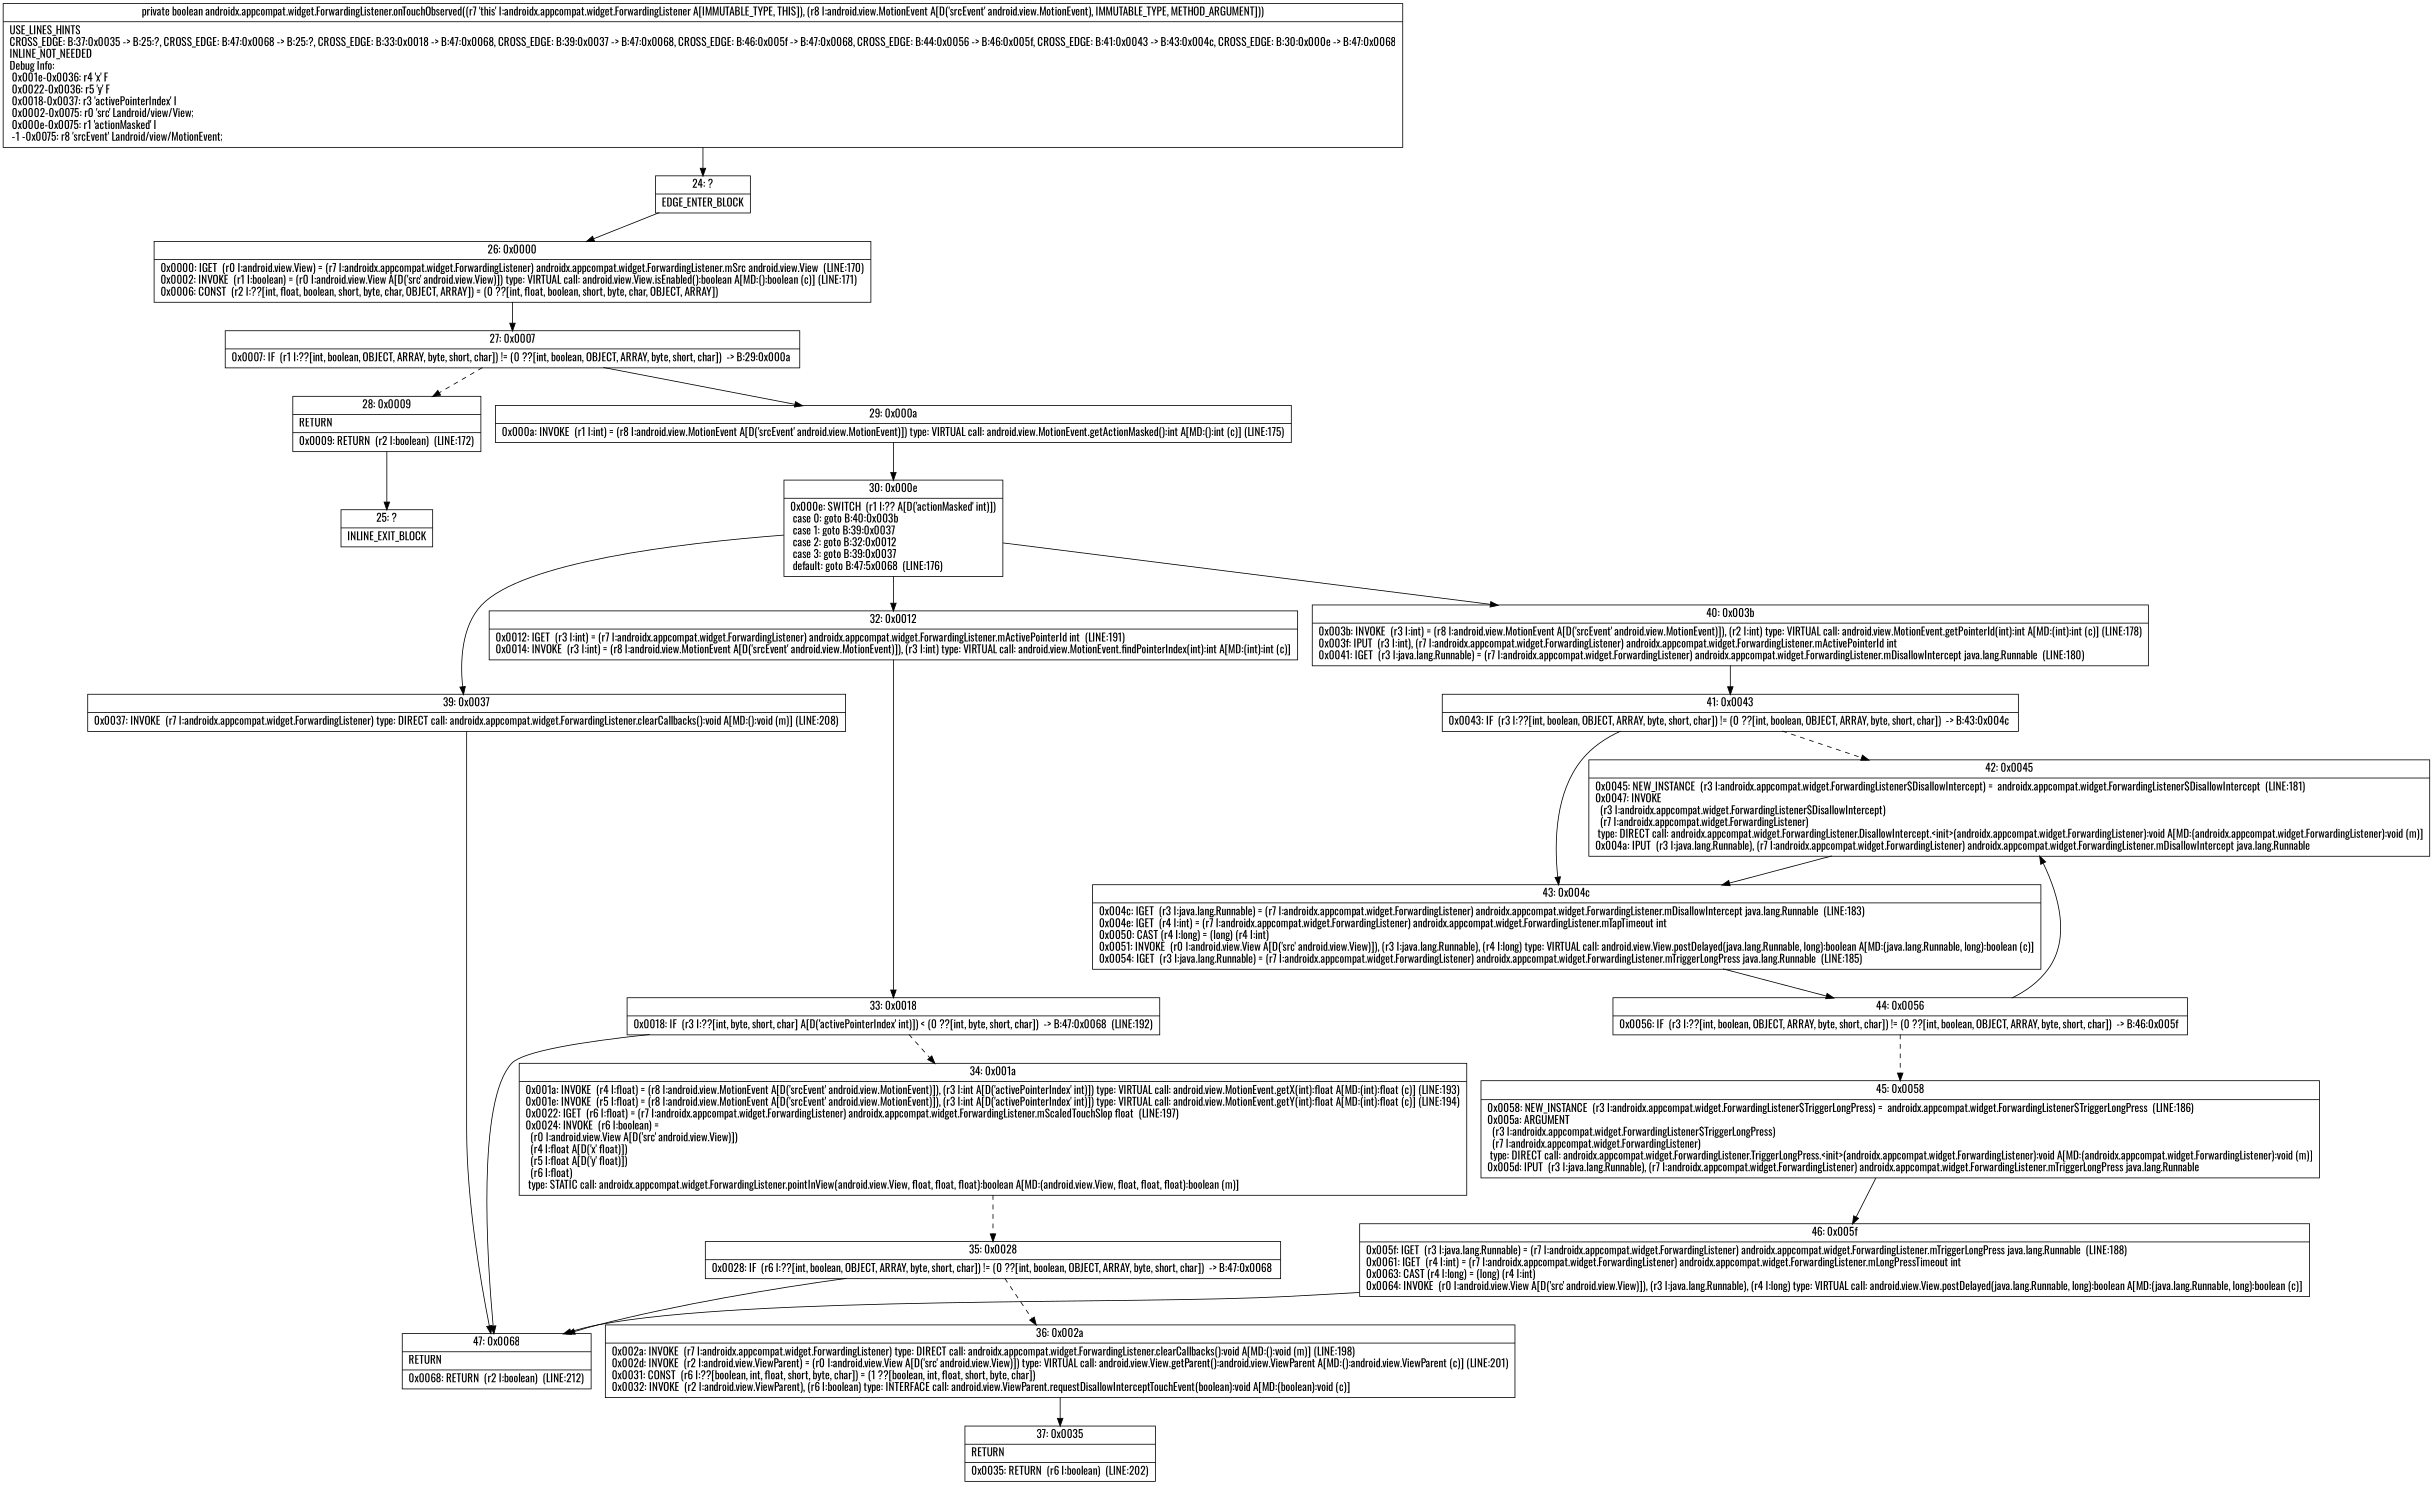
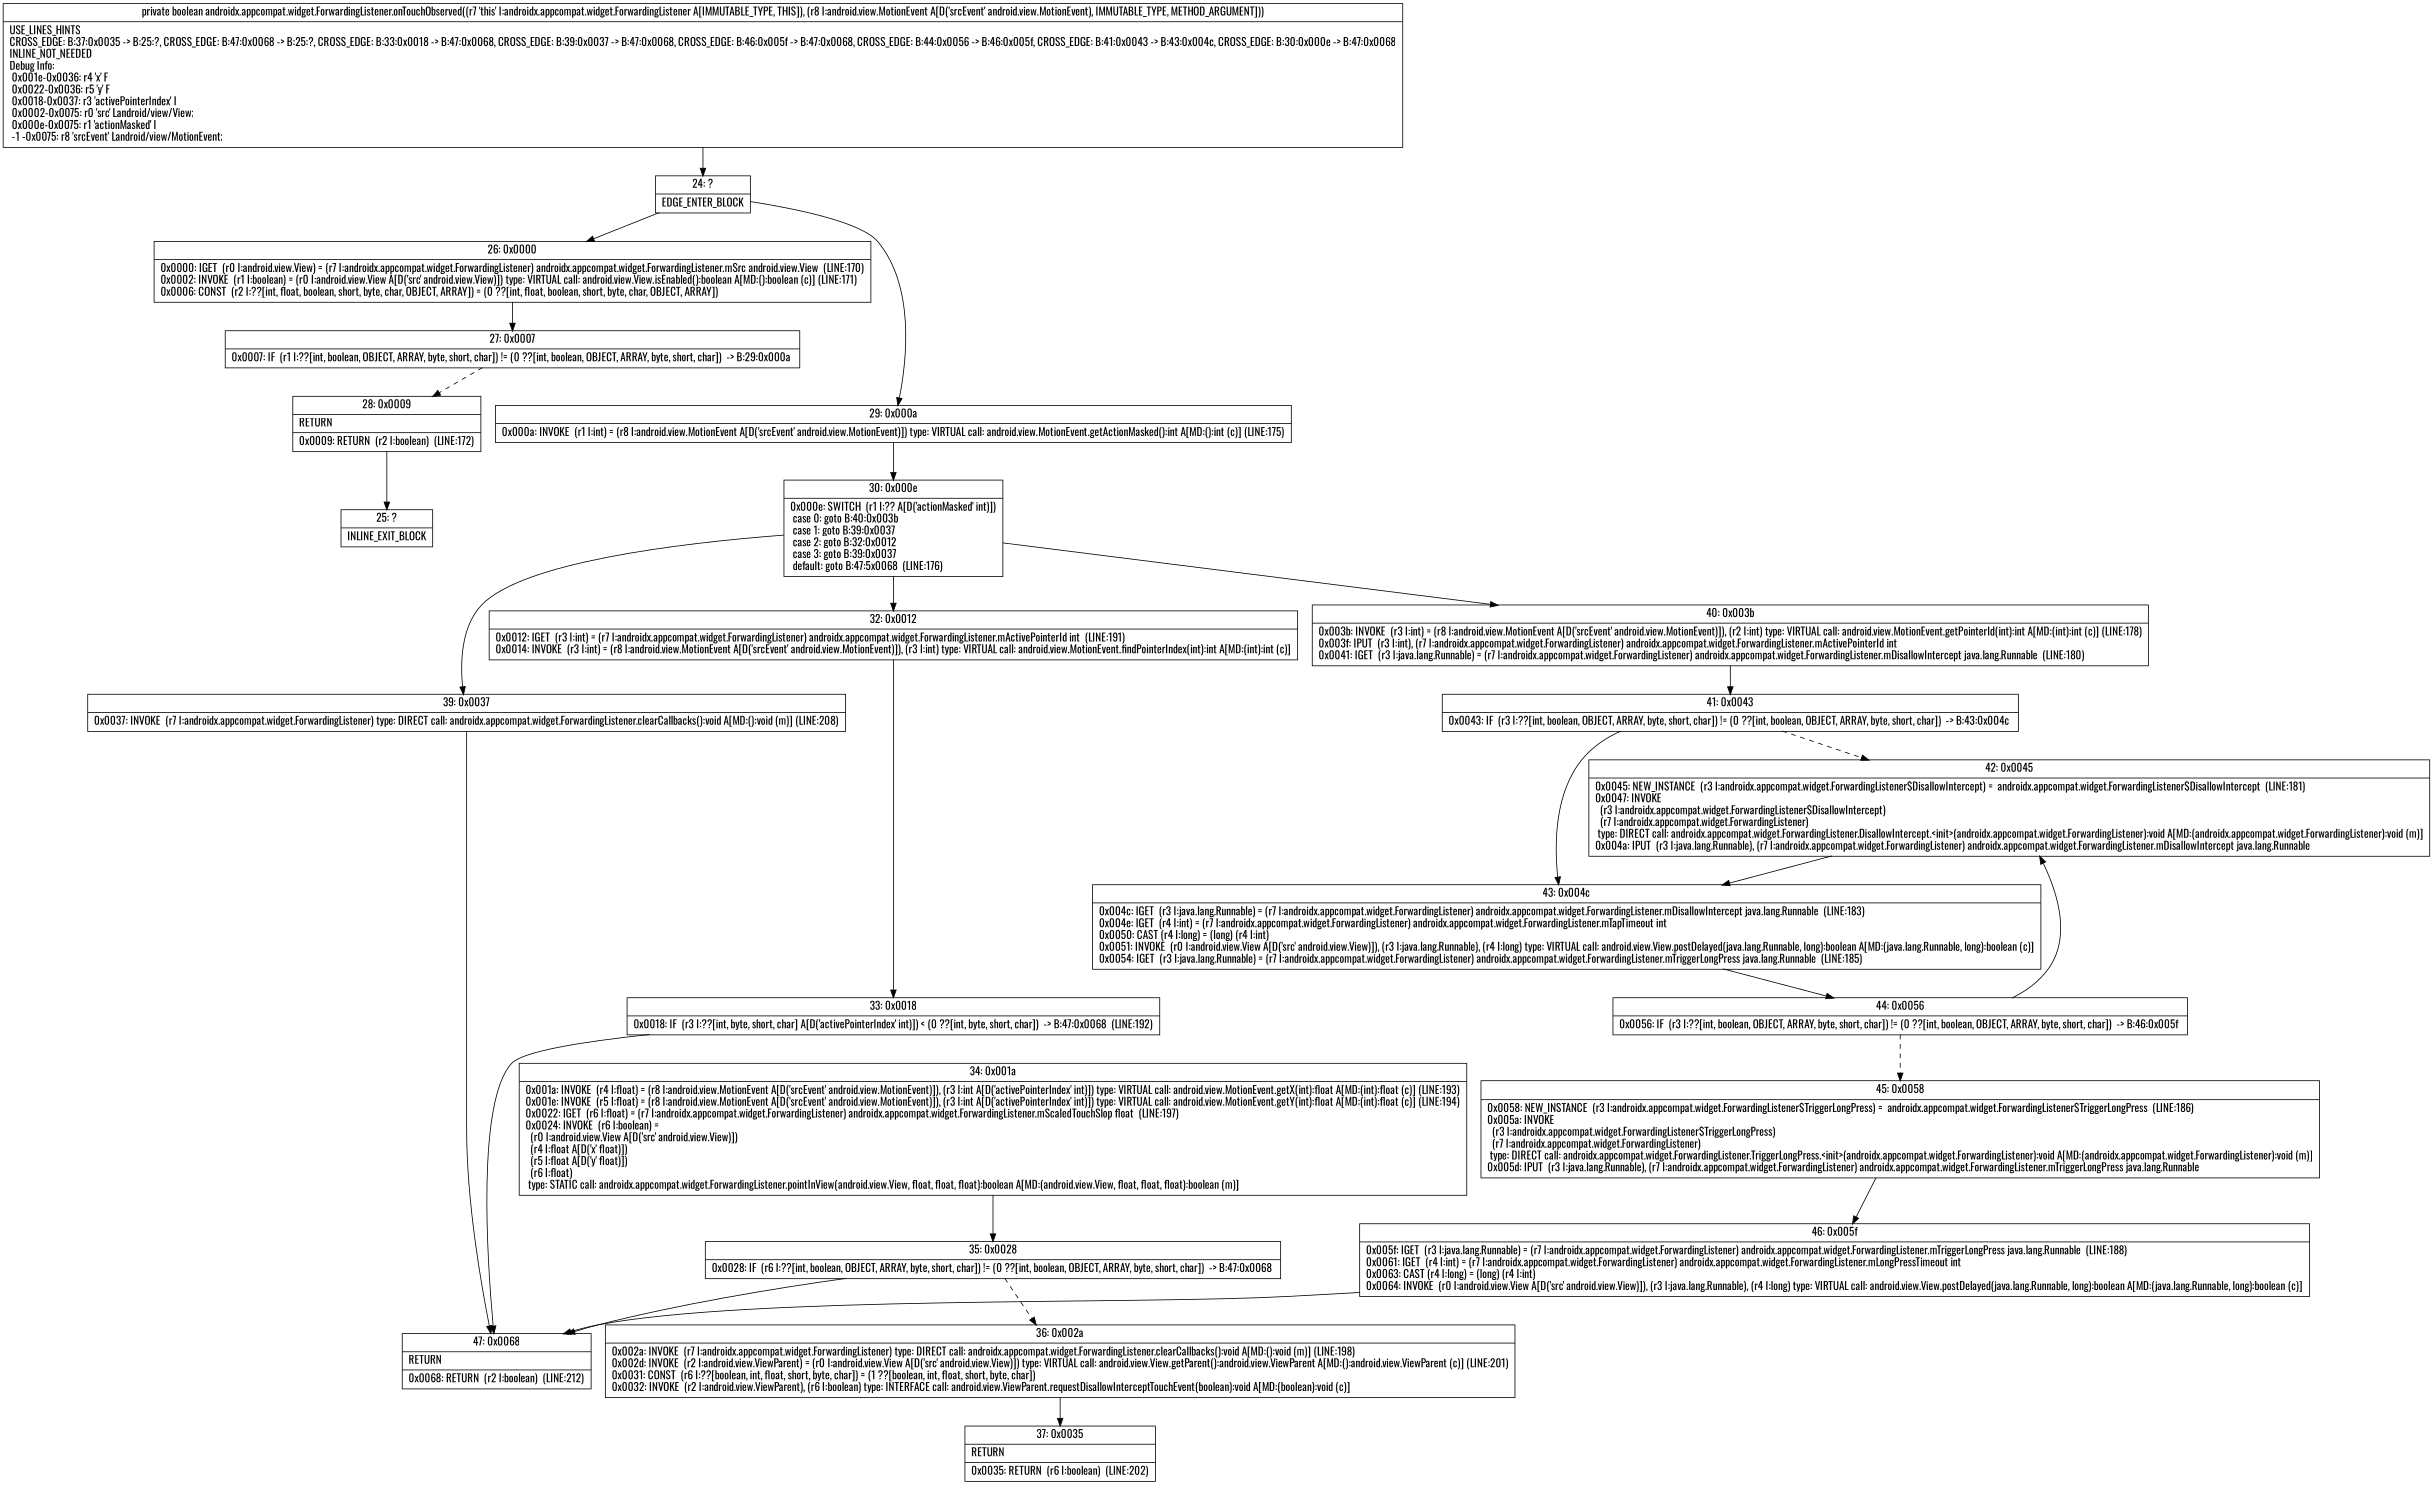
(699, 386) -> (885, 253)
(919, 1046) -> none
(1531, 1121) -> (1523, 1121)
(993, 1214) -> (993, 1214)
